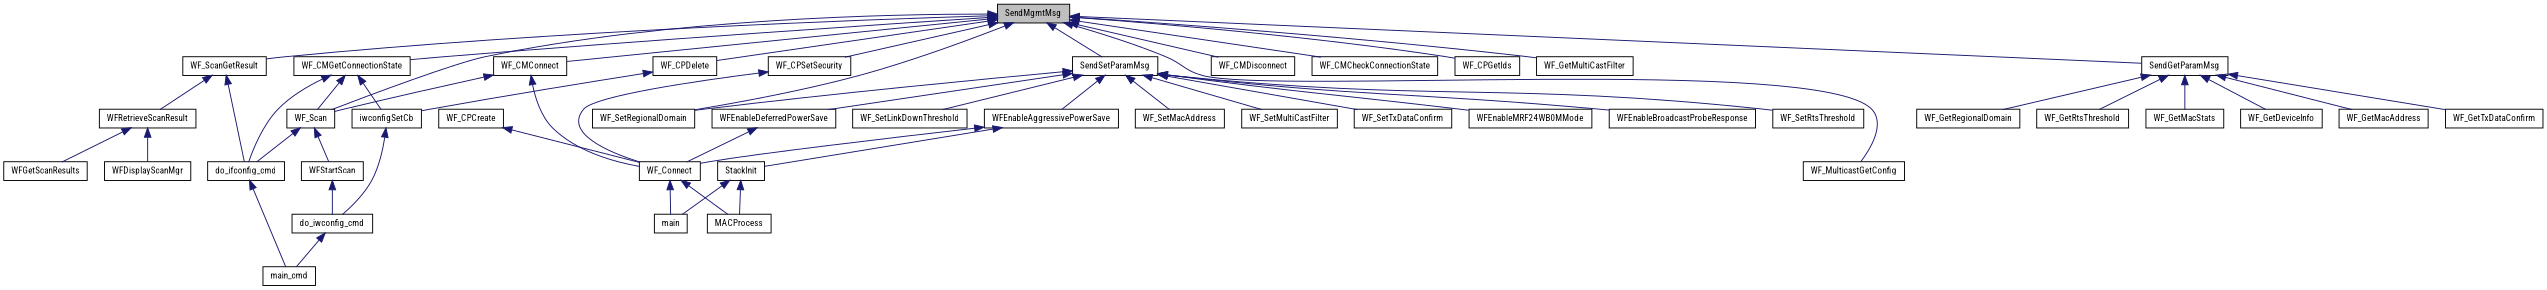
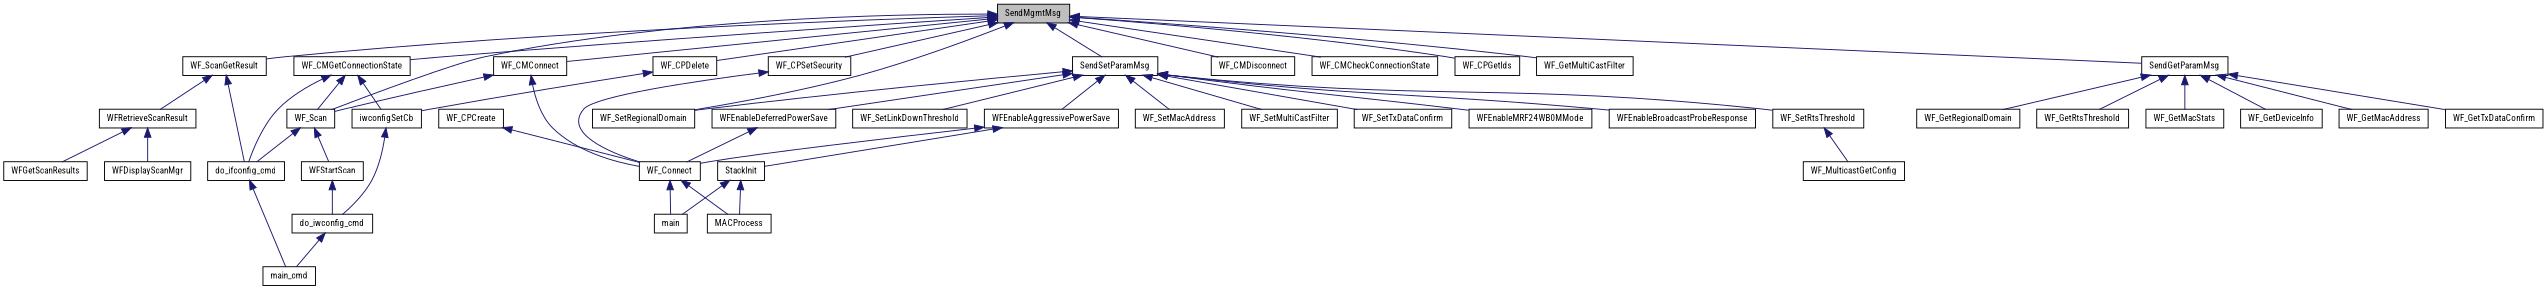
(1498, 80) -> (1839, 149)
